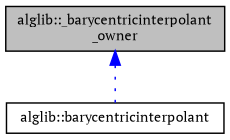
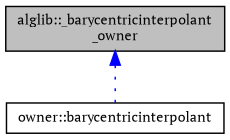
(115, 118) -> (115, 118)
